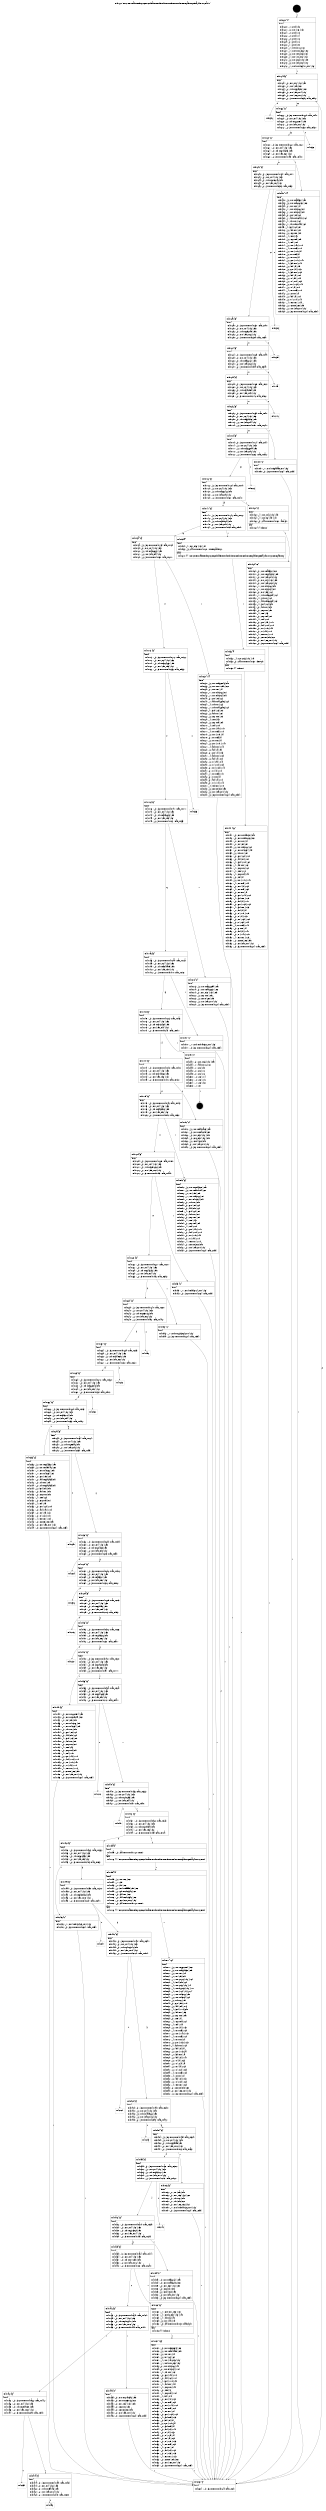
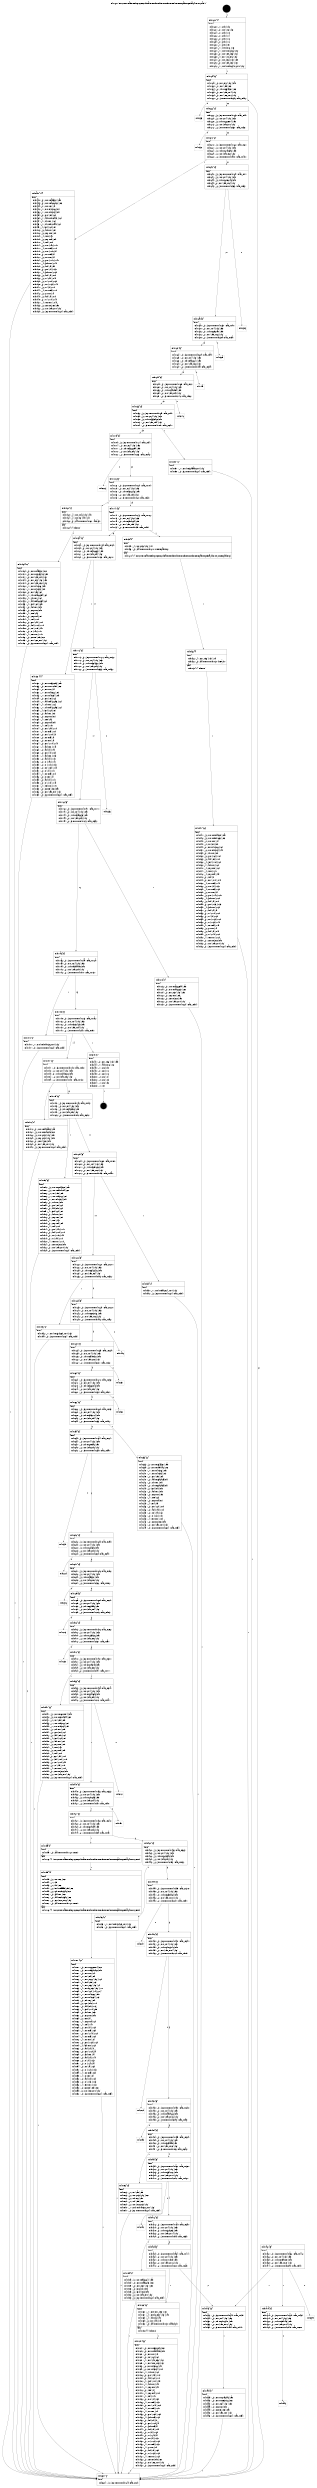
(76, 2361) -> (253, 2287)
